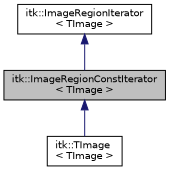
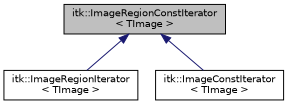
(85, 57) -> (104, 56)
(85, 151) -> (220, 85)
